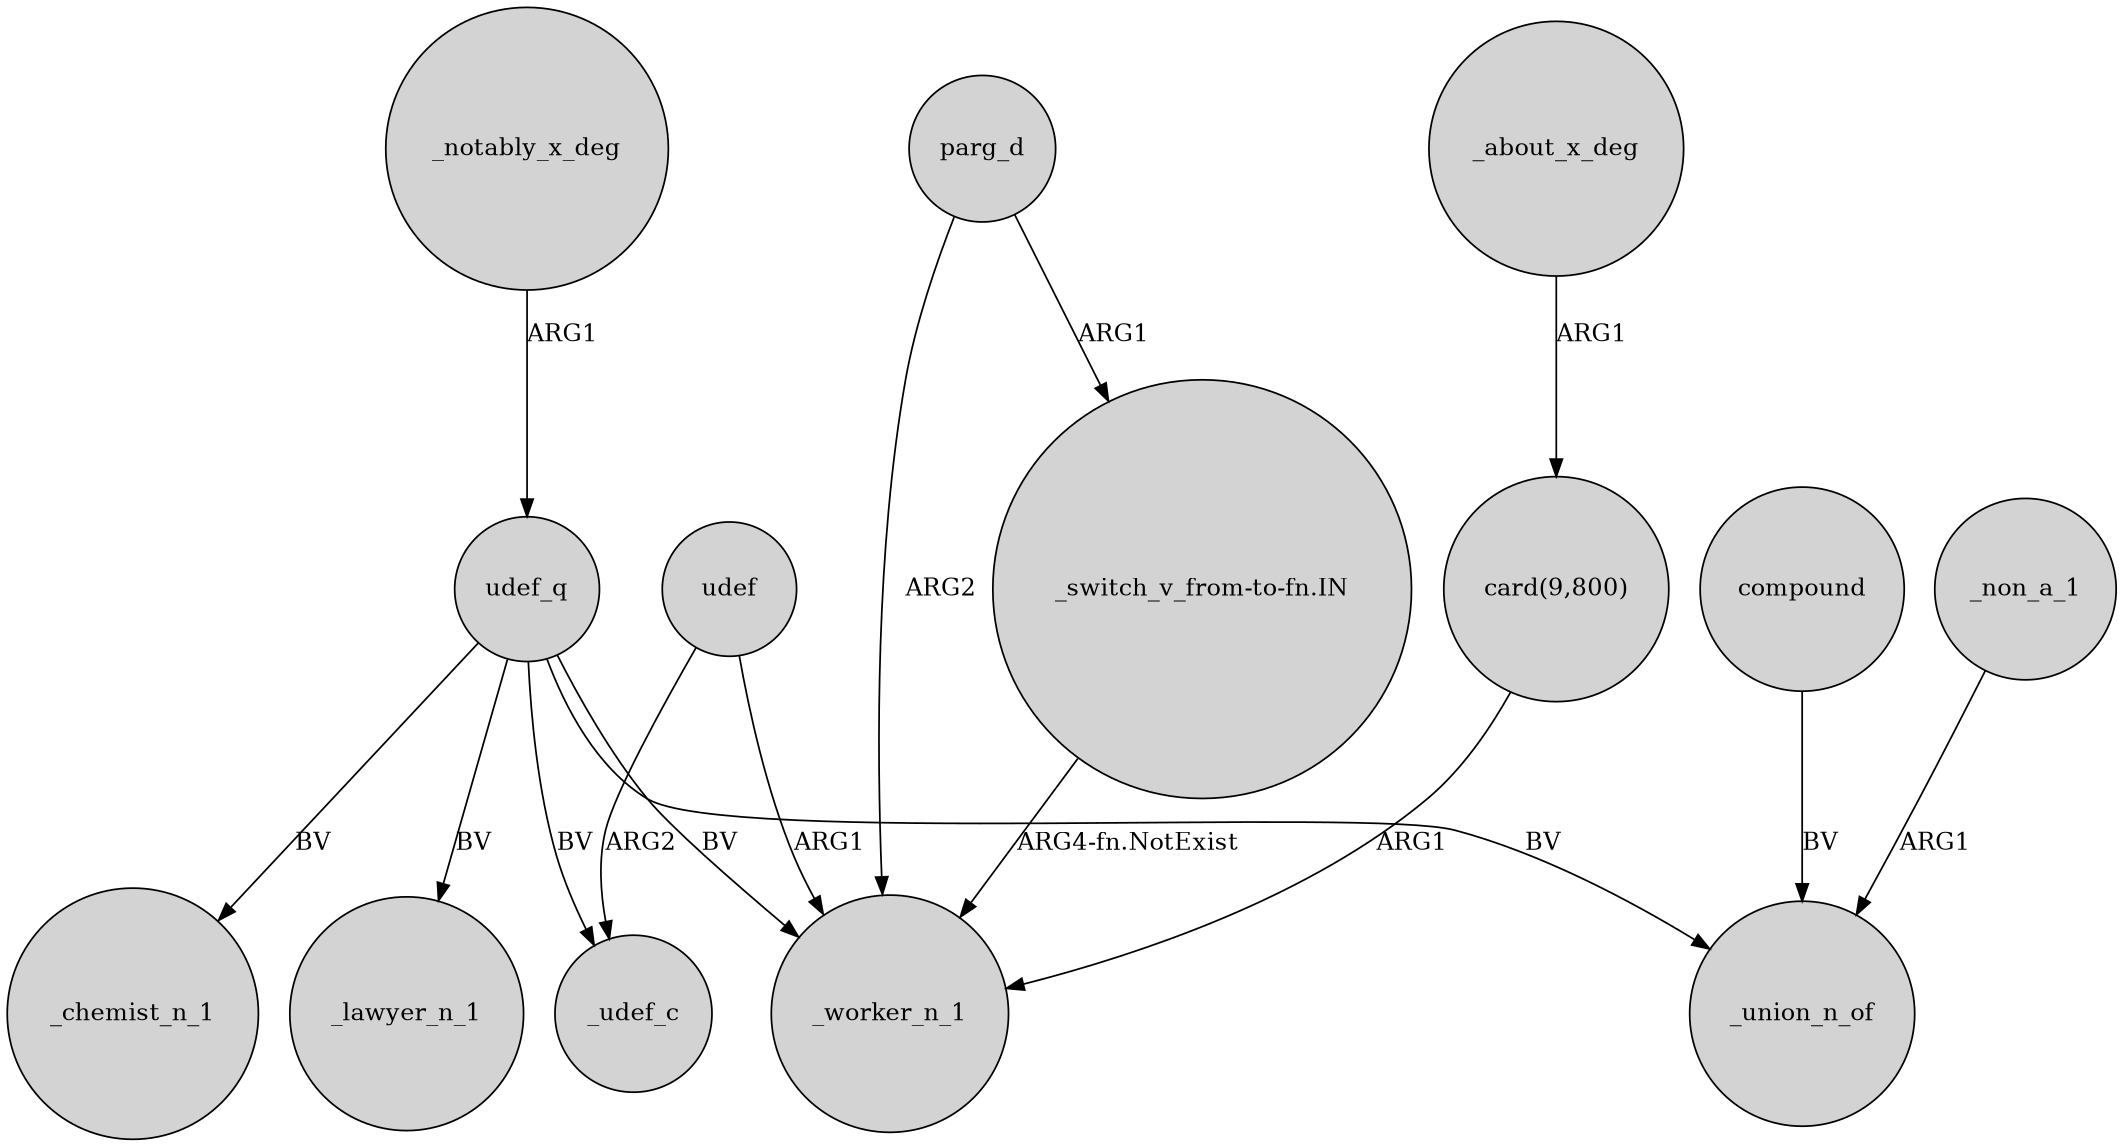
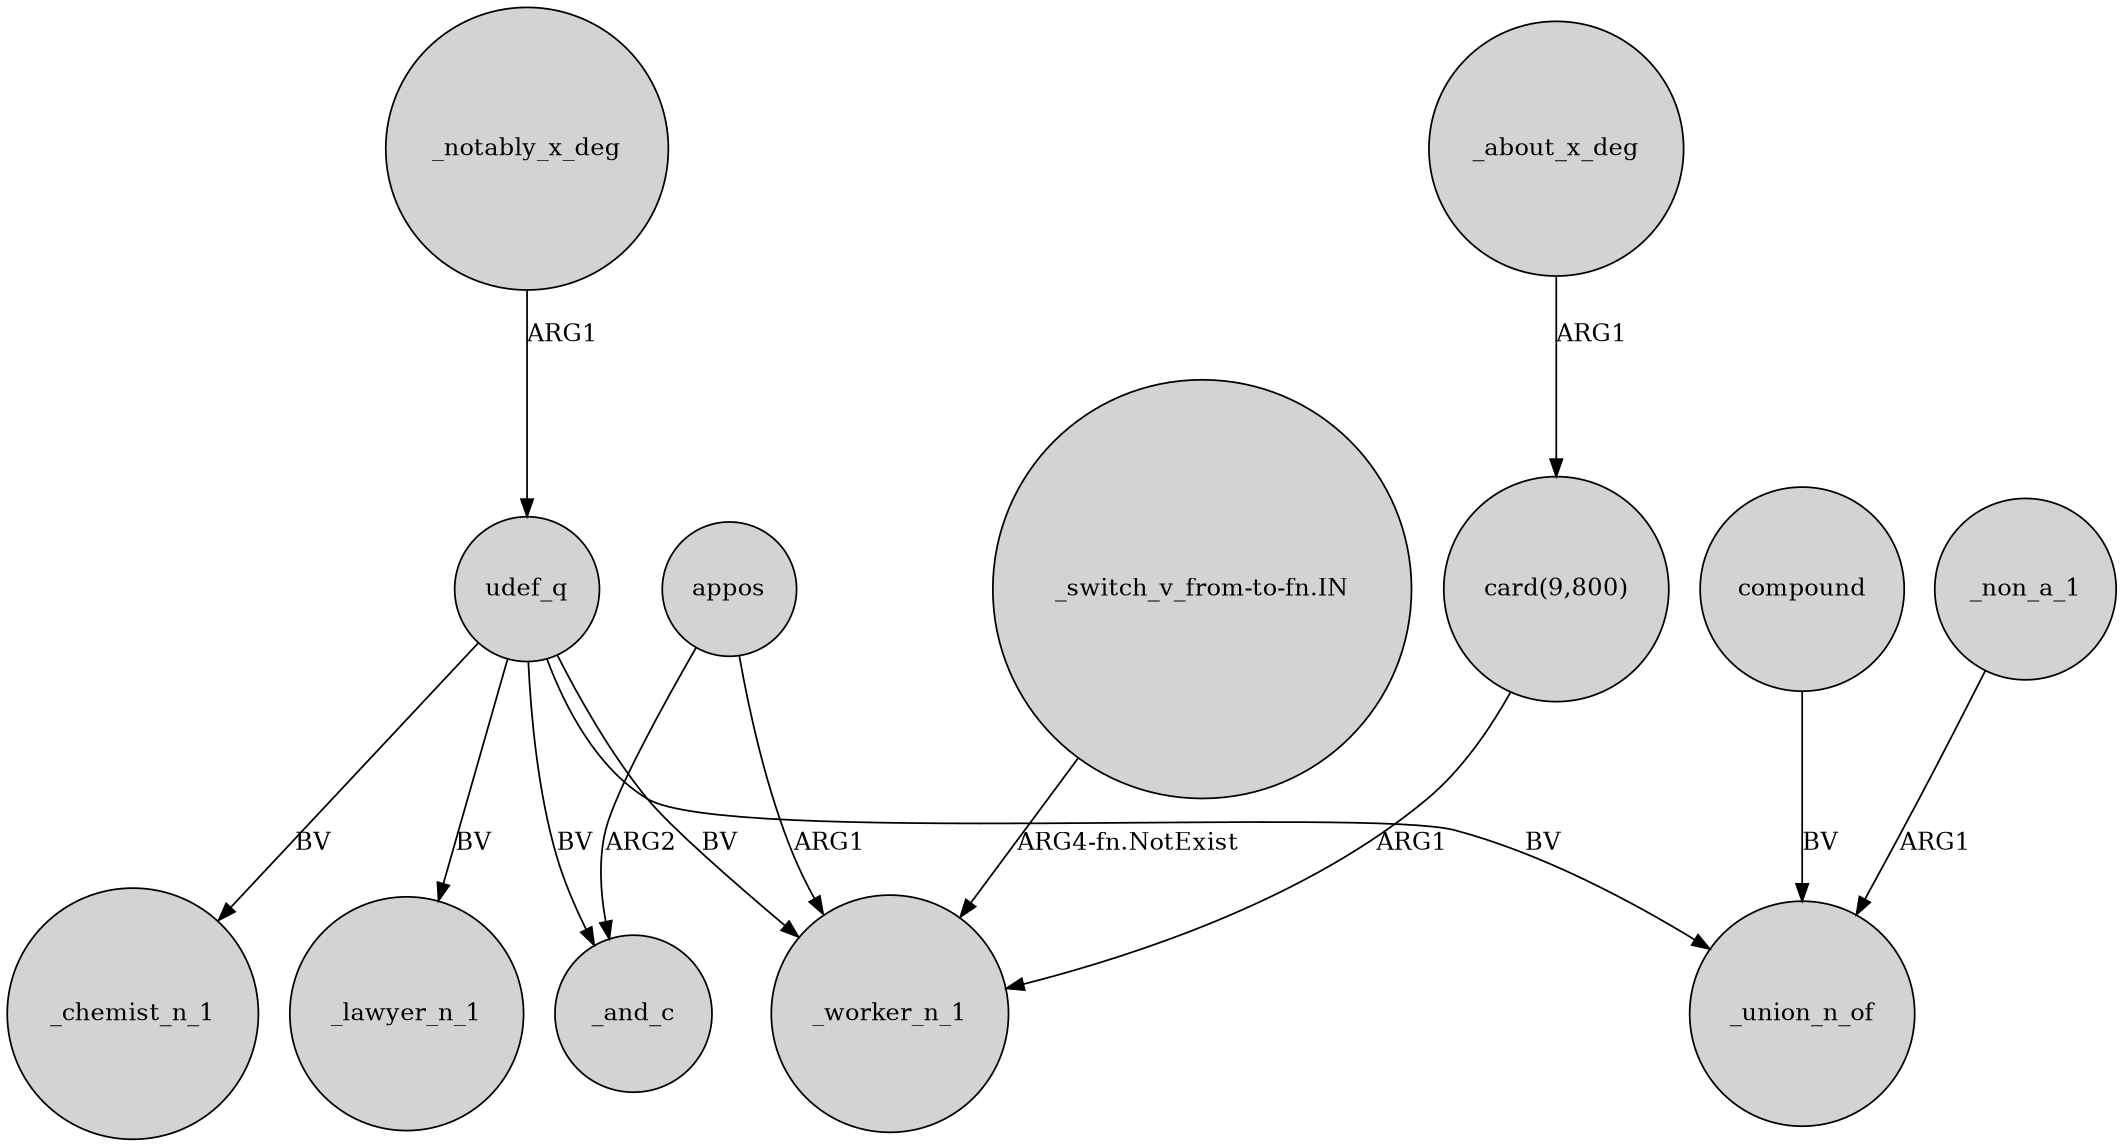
(982, 149) -> none
(729, 589) -> (729, 589)
(633, 1014) -> (633, 1014)
